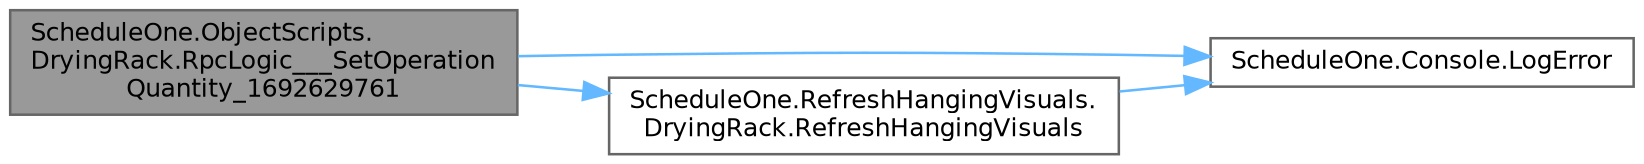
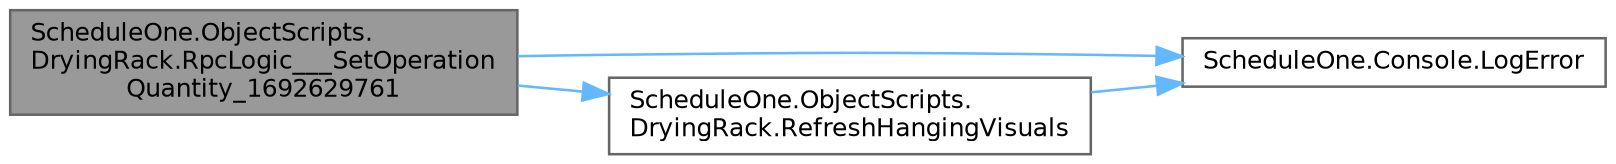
(864, 116) -> (850, 116)
